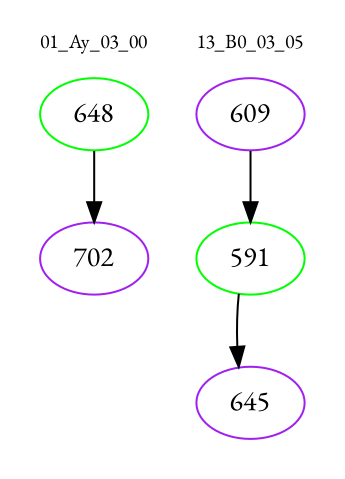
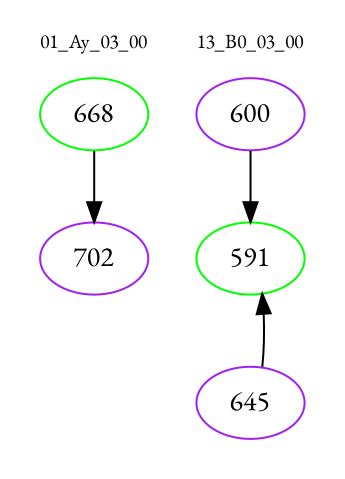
(251, 43) -> (251, 43)
(94, 114) -> (94, 114)
(251, 114) -> (251, 114)
(237, 320) -> (264, 341)
